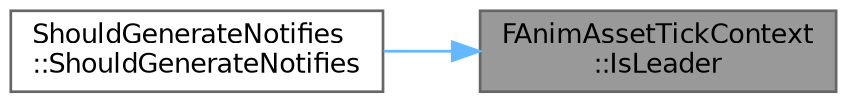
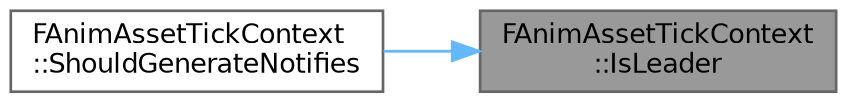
(197, 51) -> (197, 51)
